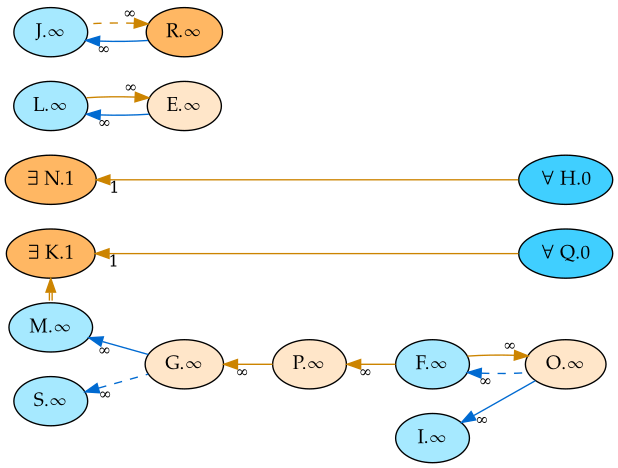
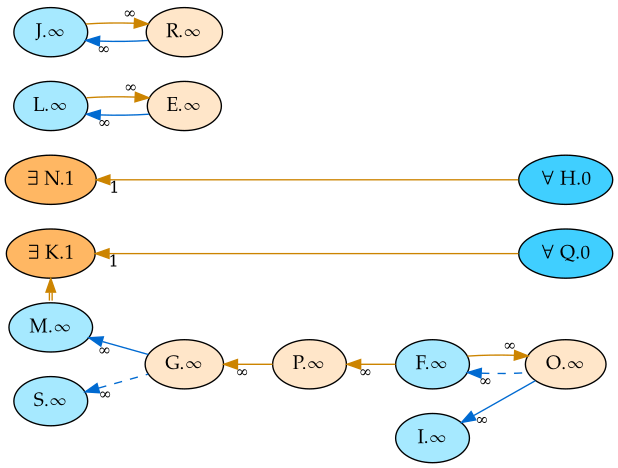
(110, 23) -> (110, 23)
(184, 32) -> (184, 32)
